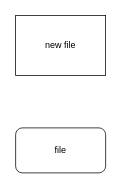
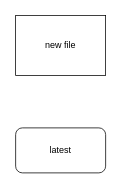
(60, 150) -> (60, 150)
